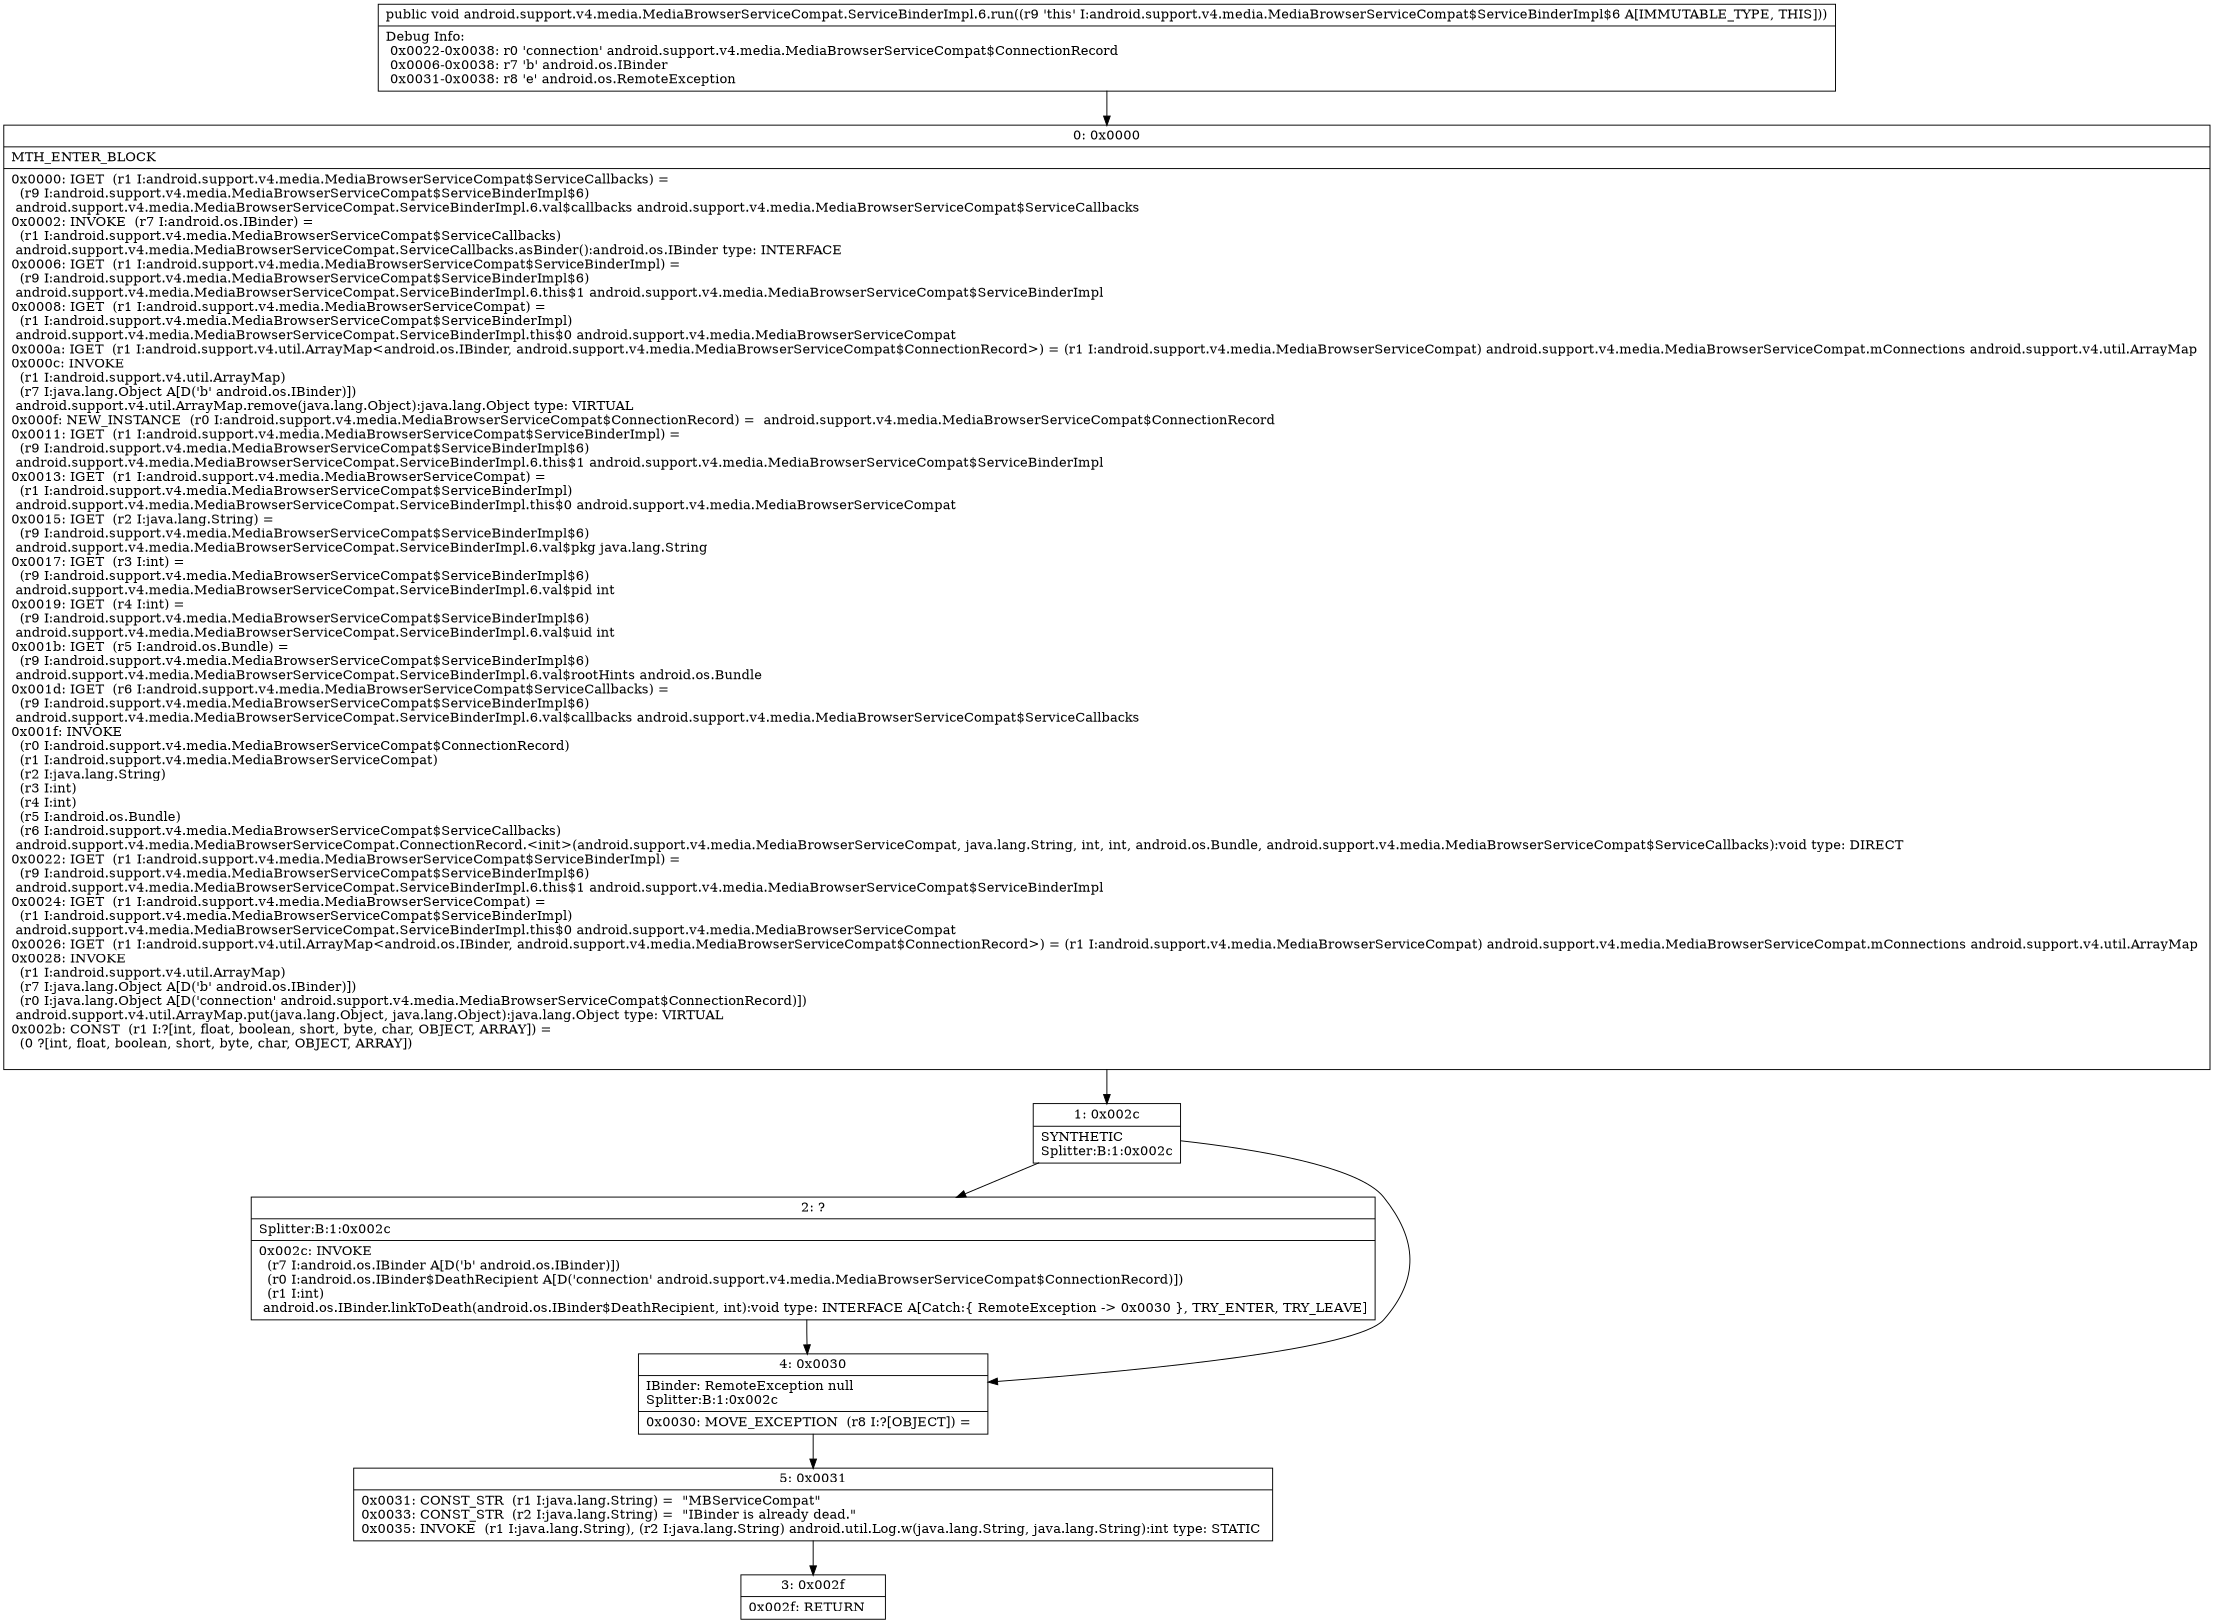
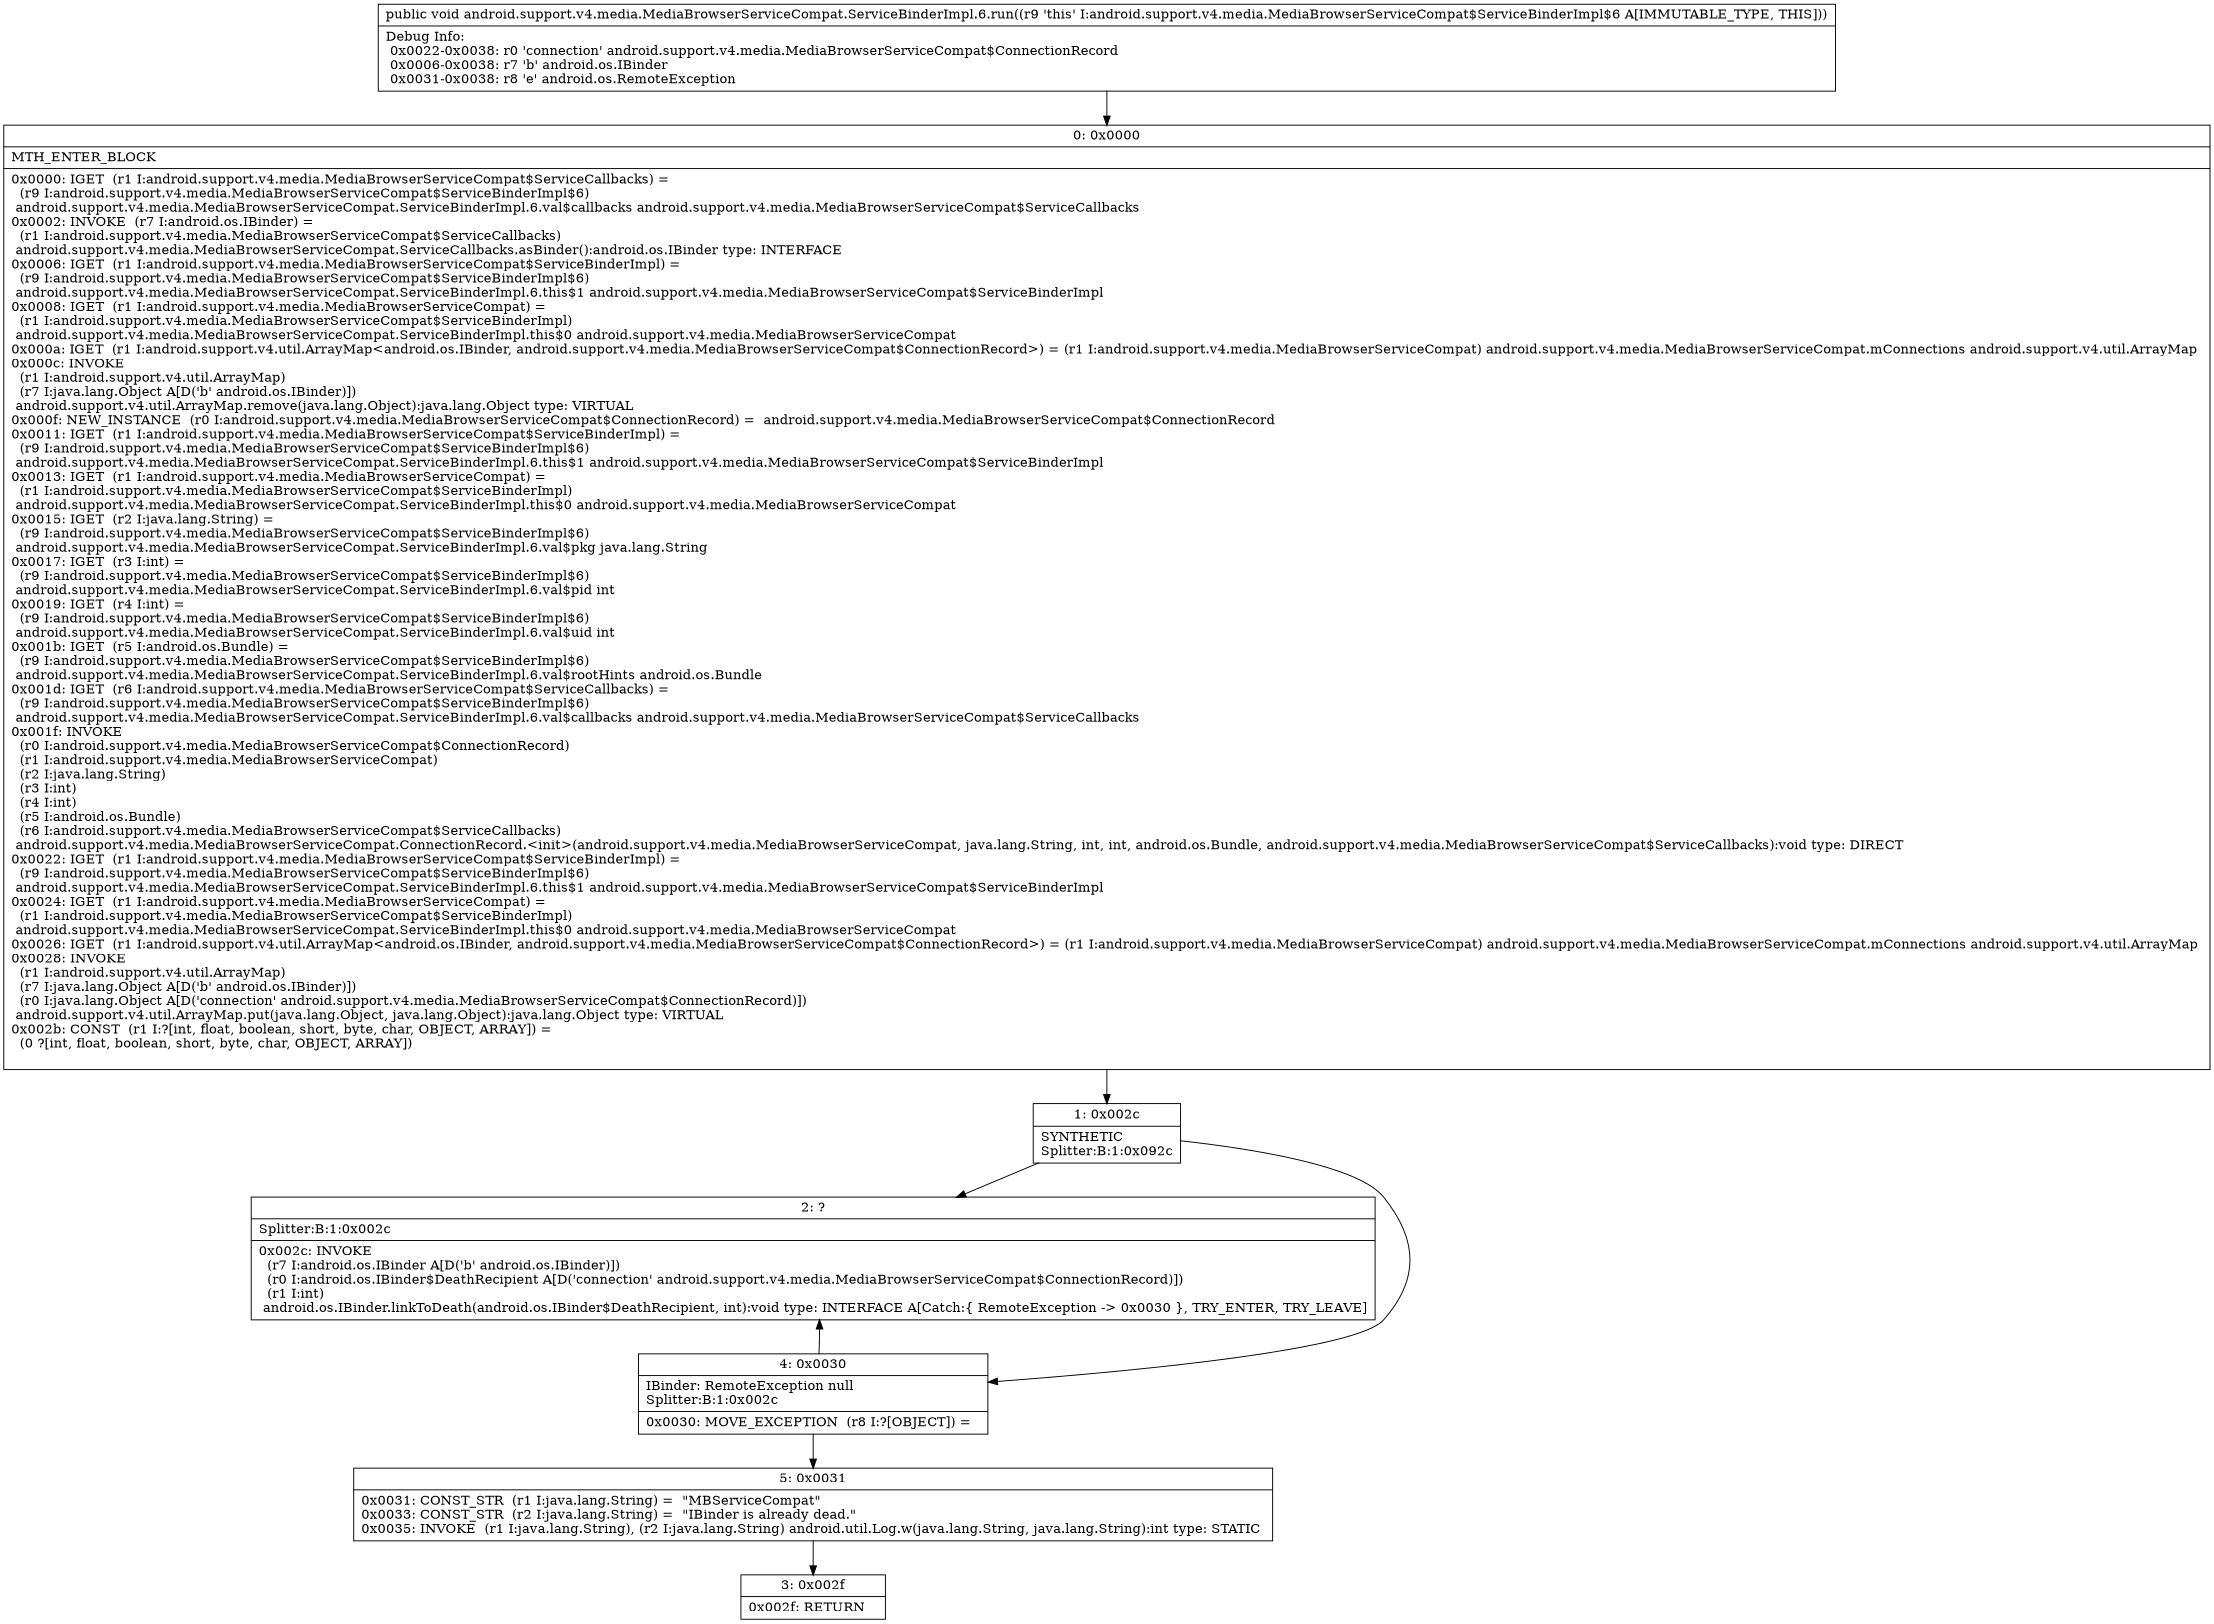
(1107, 1151) -> (1107, 1151)
(807, 1332) -> (819, 1342)
